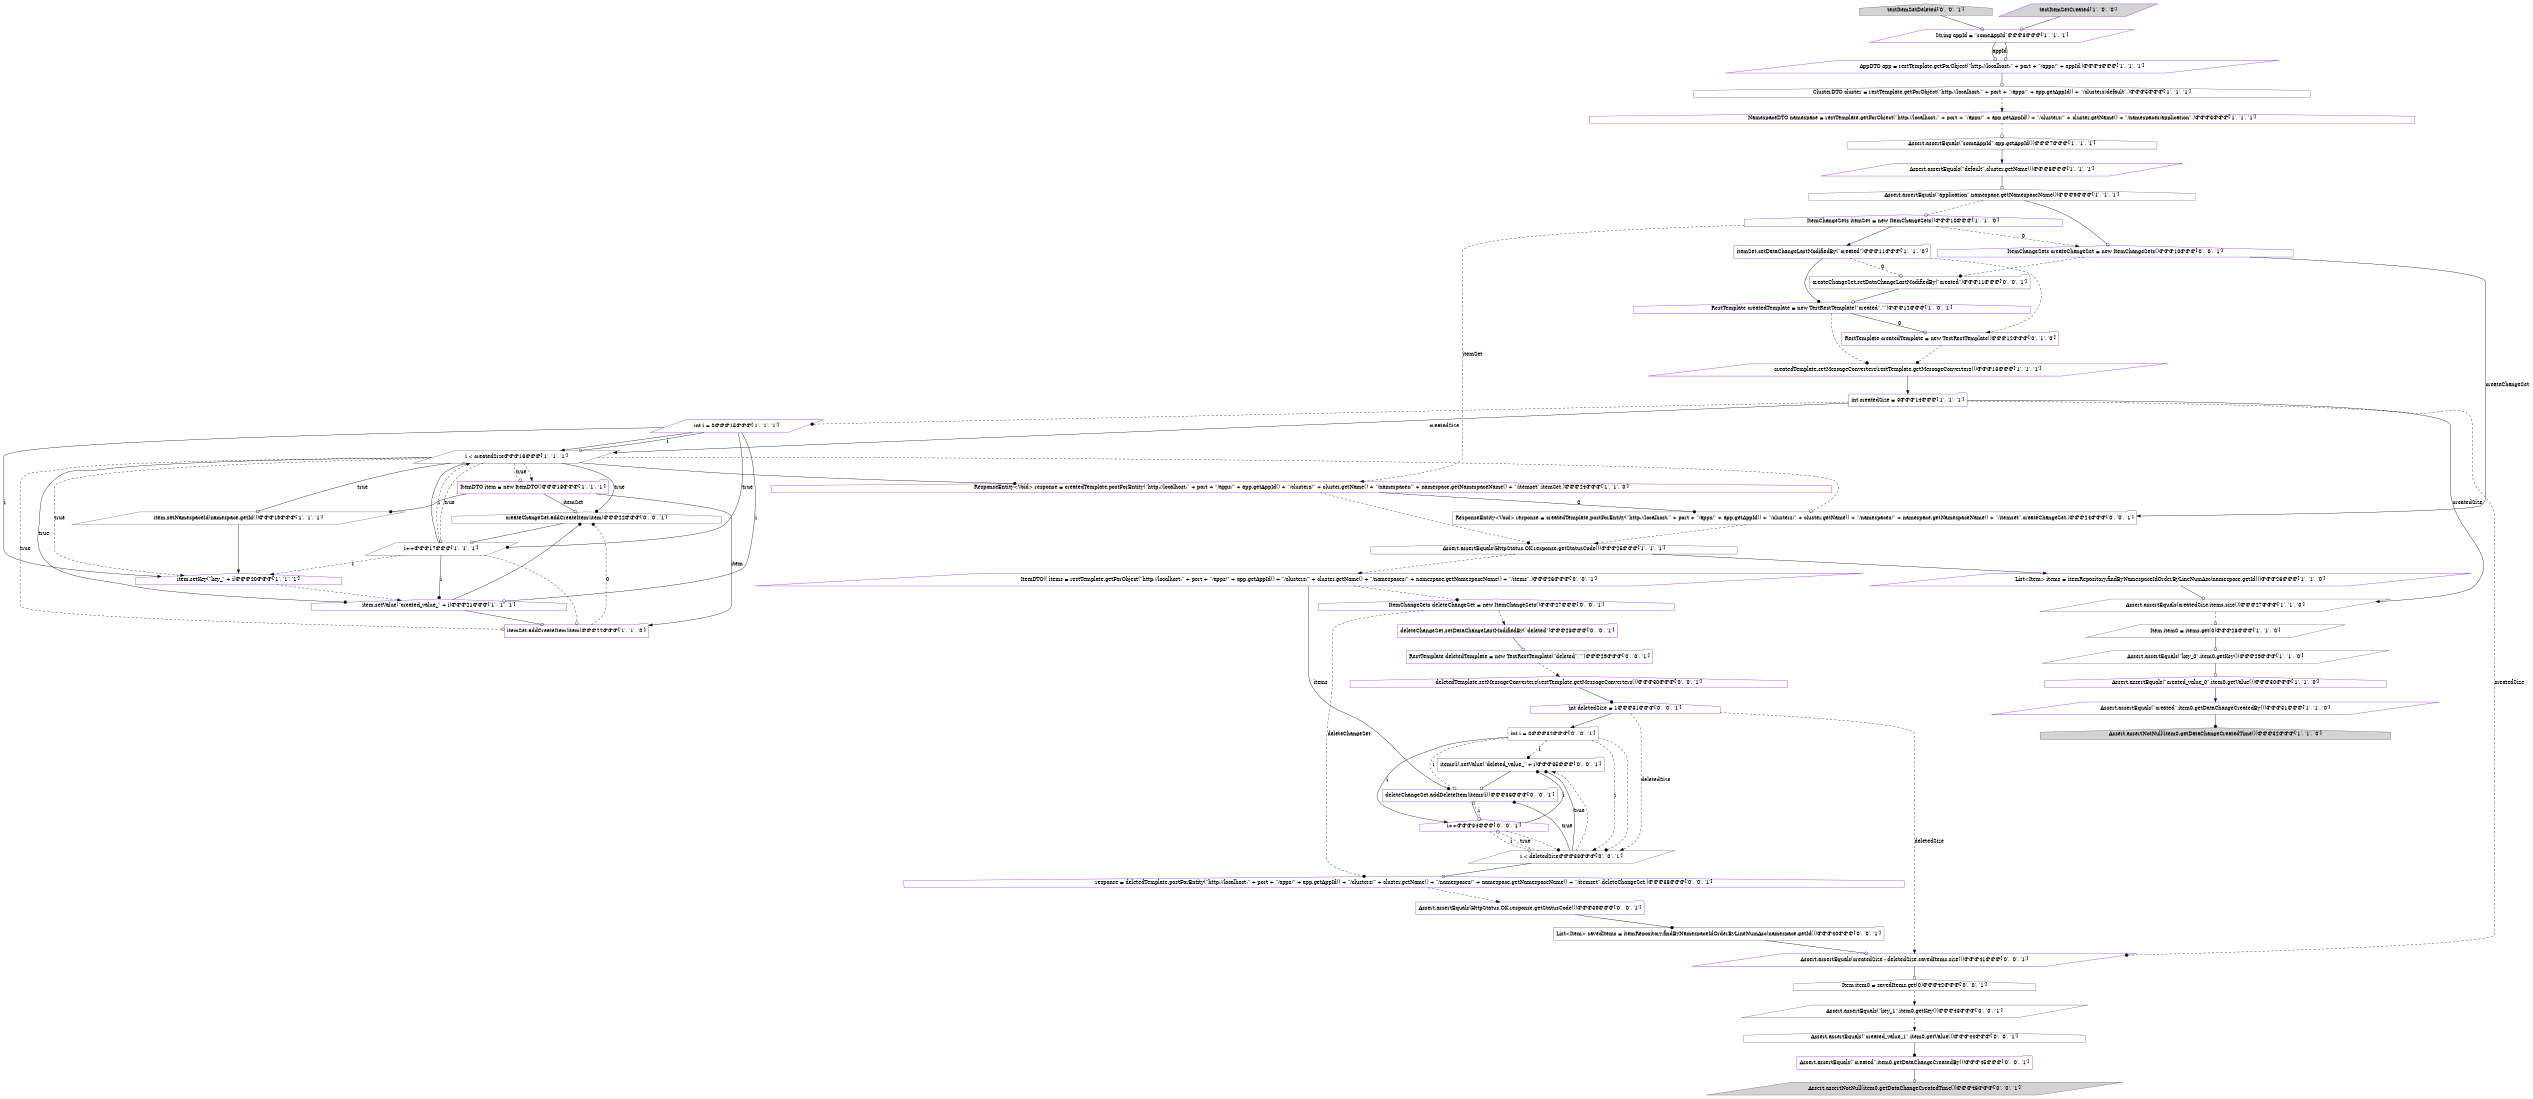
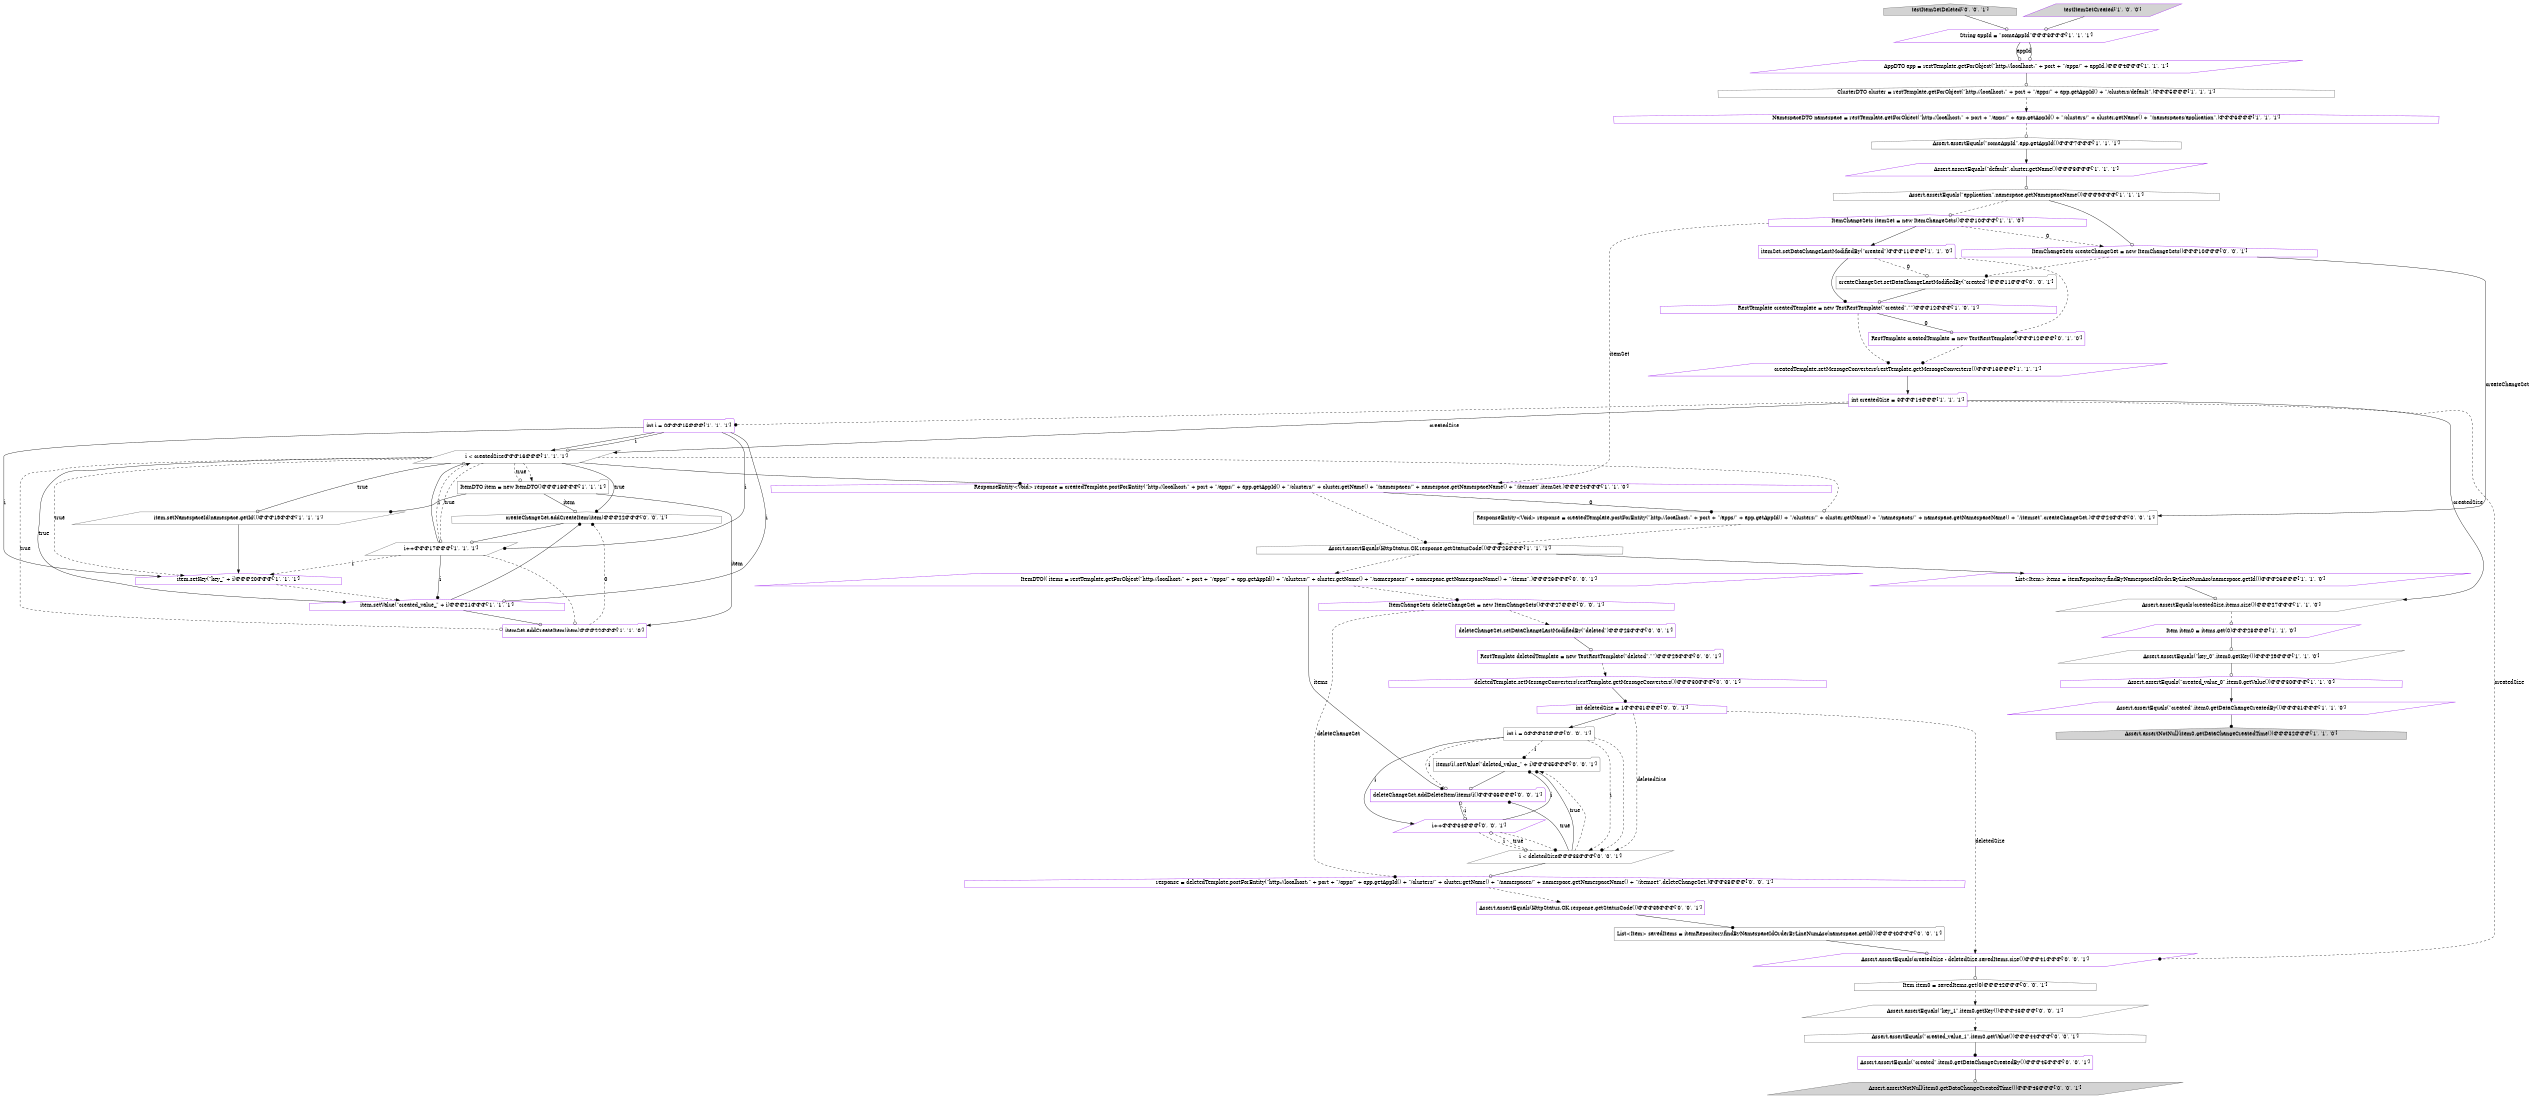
(737, 426) -> (689, 426)
(533, 488) -> (533, 488)
(748, 488) -> (746, 488)
(573, 503) -> (569, 503)
(2215, 631) -> (2231, 631)
(1484, 826) -> (1469, 826)
